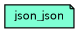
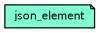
(39, 16) -> (50, 16)
